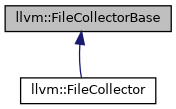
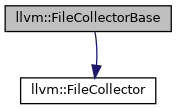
(80, 61) -> (97, 48)
